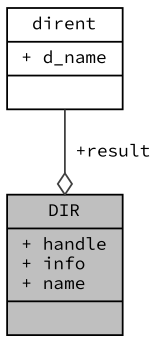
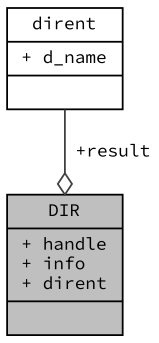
(54, 284) -> (65, 284)
